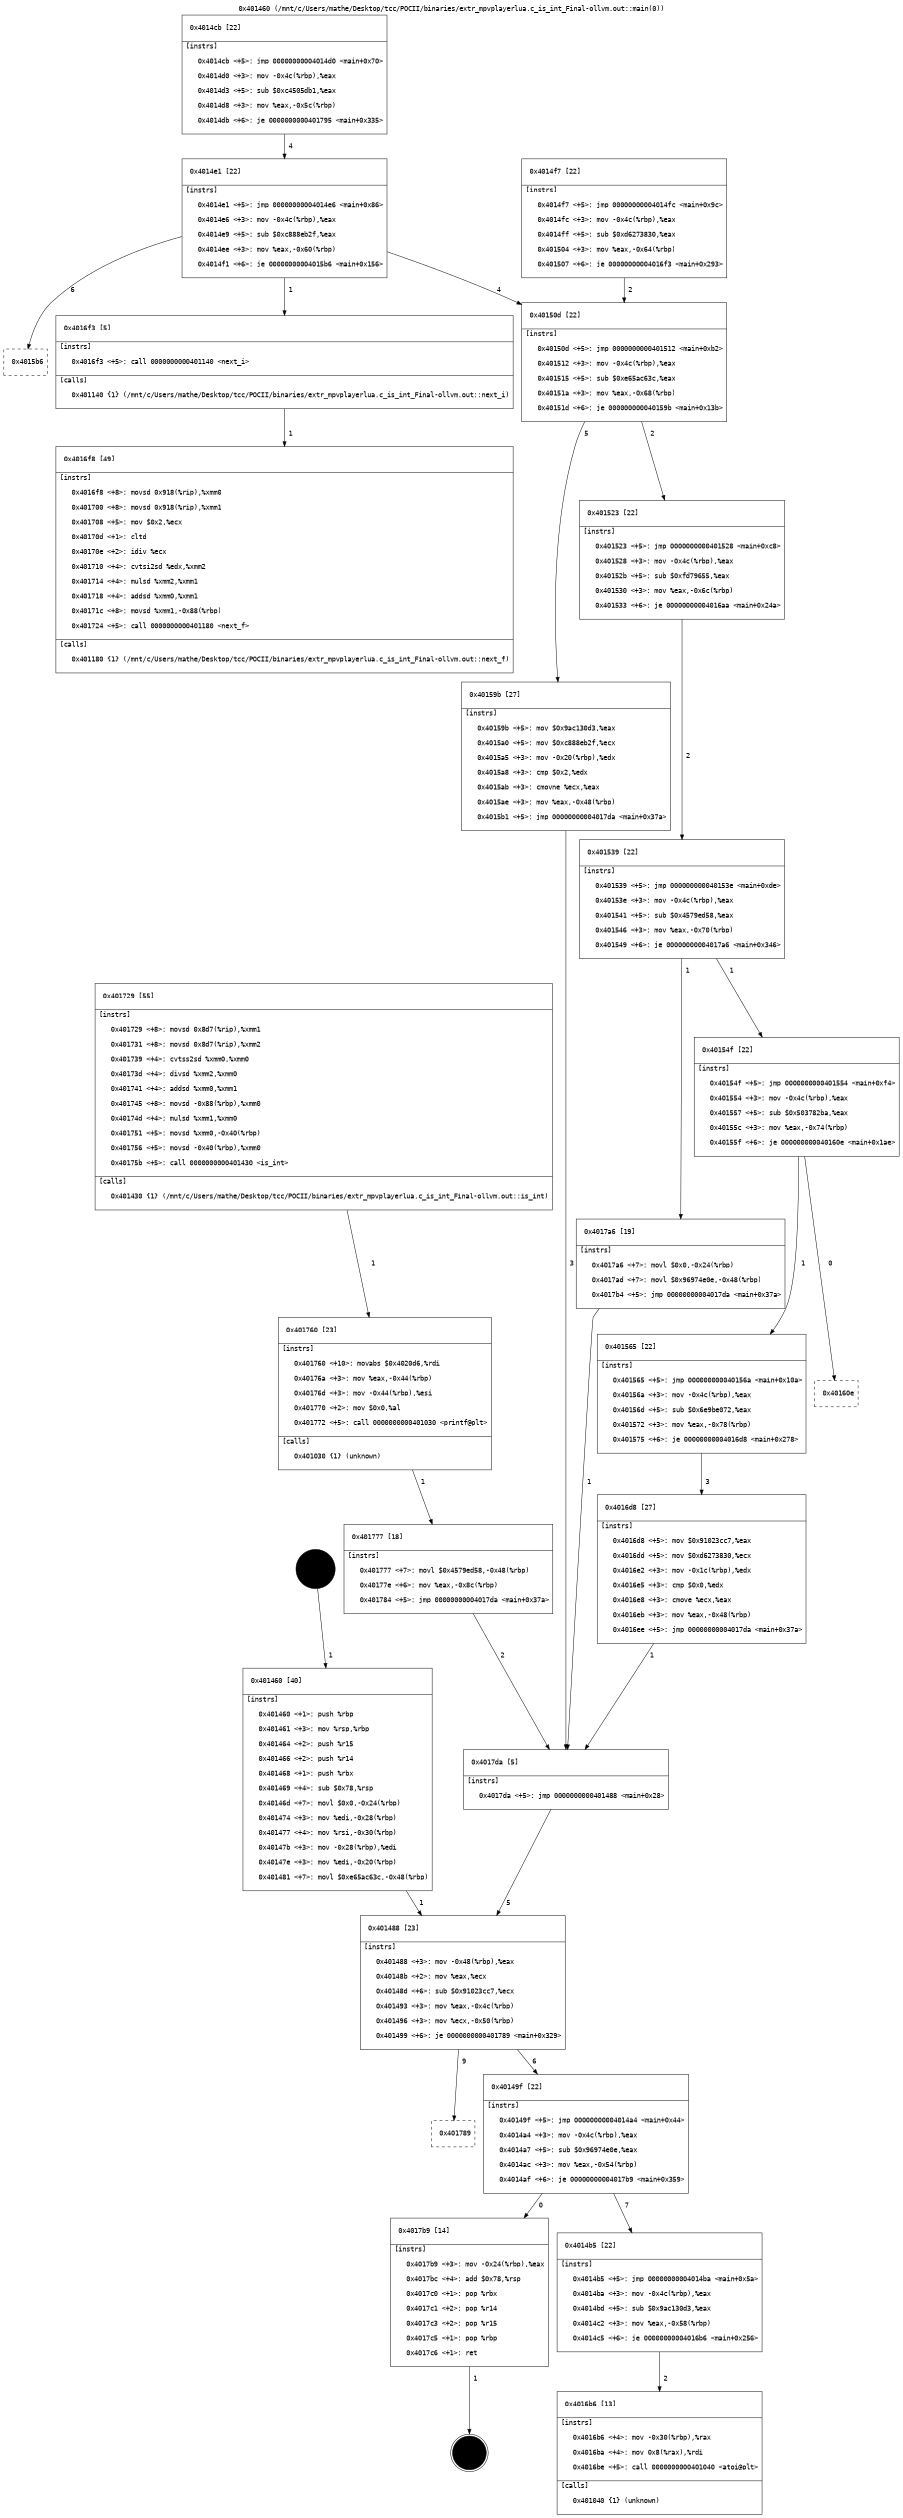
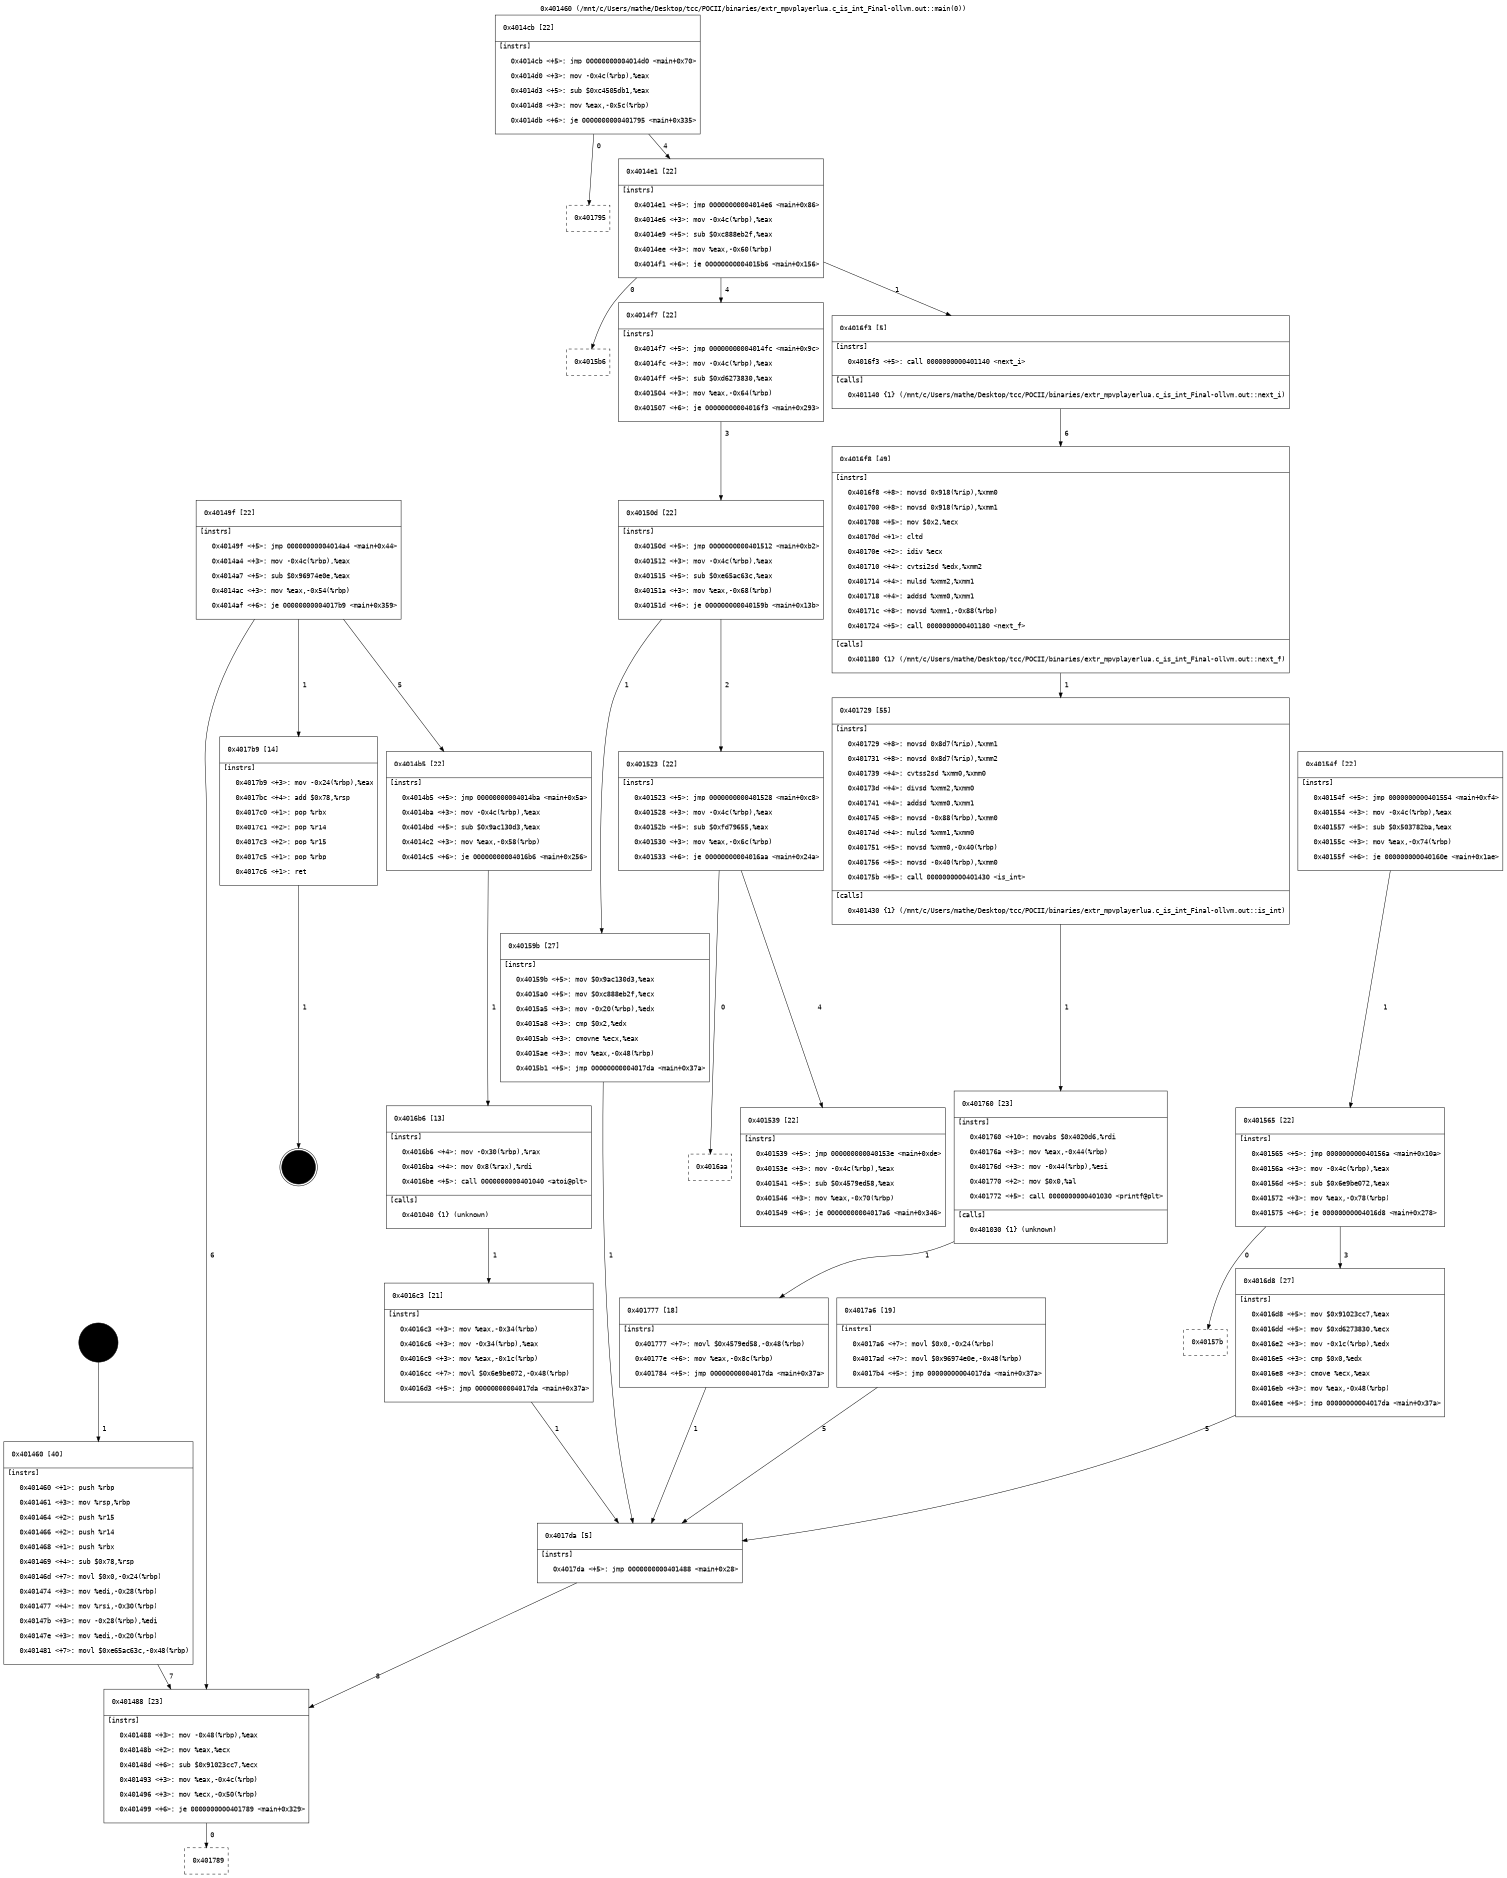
none -> (588, 218)
(453, 276) -> (721, 288)
(71, 290) -> (630, 290)
(628, 290) -> (725, 434)
(289, 434) -> (1065, 434)
(584, 434) -> (625, 685)
none -> (1061, 683)
(686, 756) -> (818, 1008)
(738, 996) -> none
(681, 1086) -> none
none -> (710, 1167)
(570, 1264) -> (609, 1256)
none -> (489, 1343)
none -> (1205, 1343)
(836, 1394) -> none
(587, 1482) -> (822, 1429)
(501, 1656) -> (693, 1429)
(650, 1656) -> (1205, 1429)
(419, 1903) -> (169, 1677)
(506, 1903) -> (376, 1677)
(526, 2060) -> (206, 1146)
(462, 2062) -> (210, 1835)
(539, 2206) -> (303, 685)
(625, 2206) -> (398, 685)
(664, 2379) -> (492, 1008)
